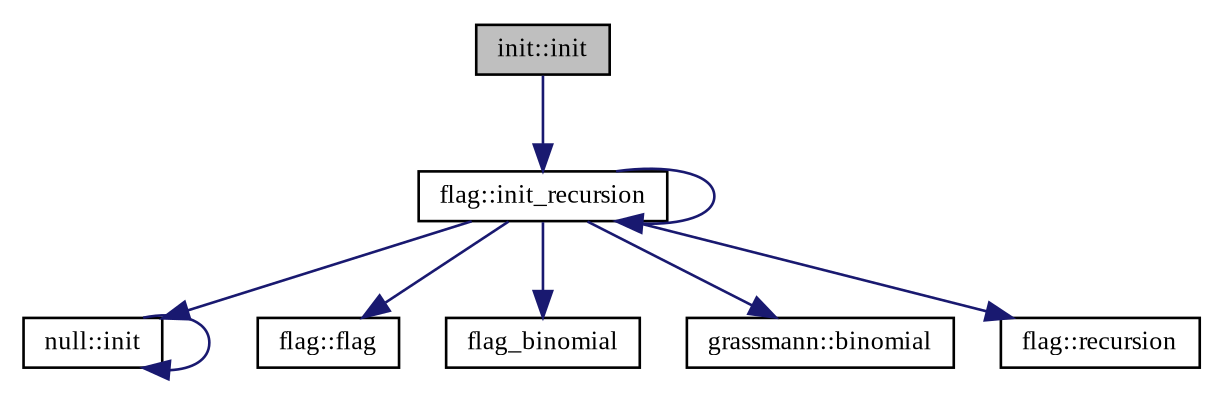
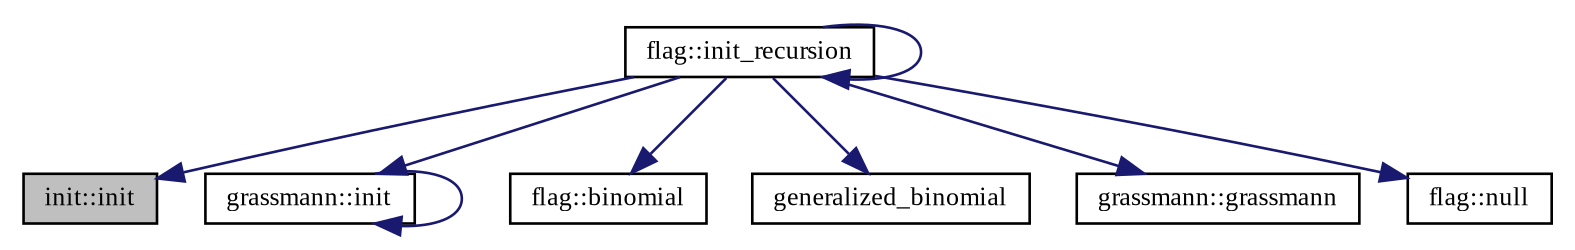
(543, 110) -> (408, 123)
(93, 343) -> (310, 199)
(328, 343) -> (608, 199)
(543, 343) -> (891, 199)
(820, 343) -> (1218, 199)
(1100, 343) -> (1480, 199)
